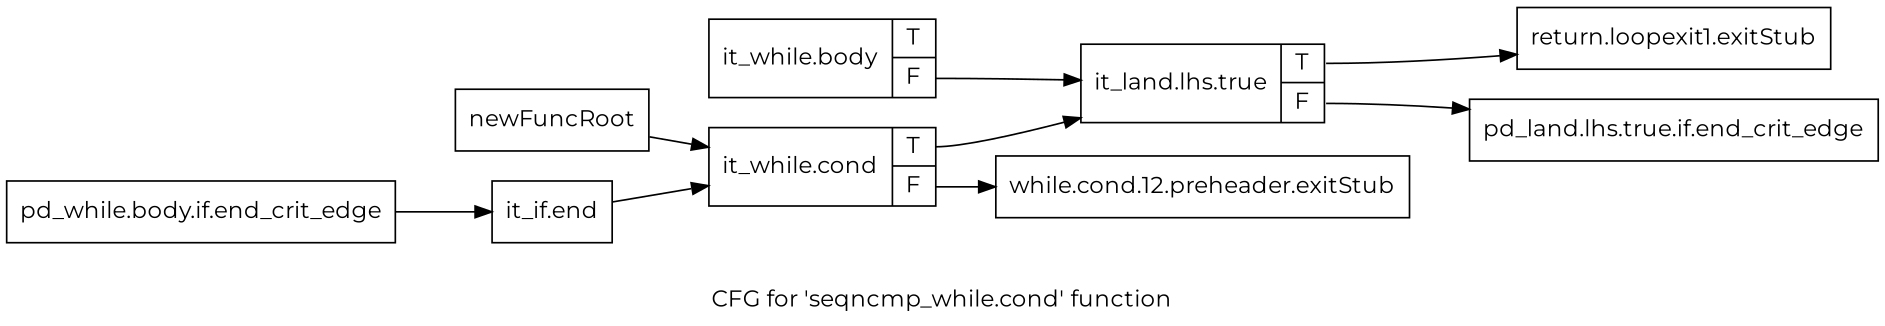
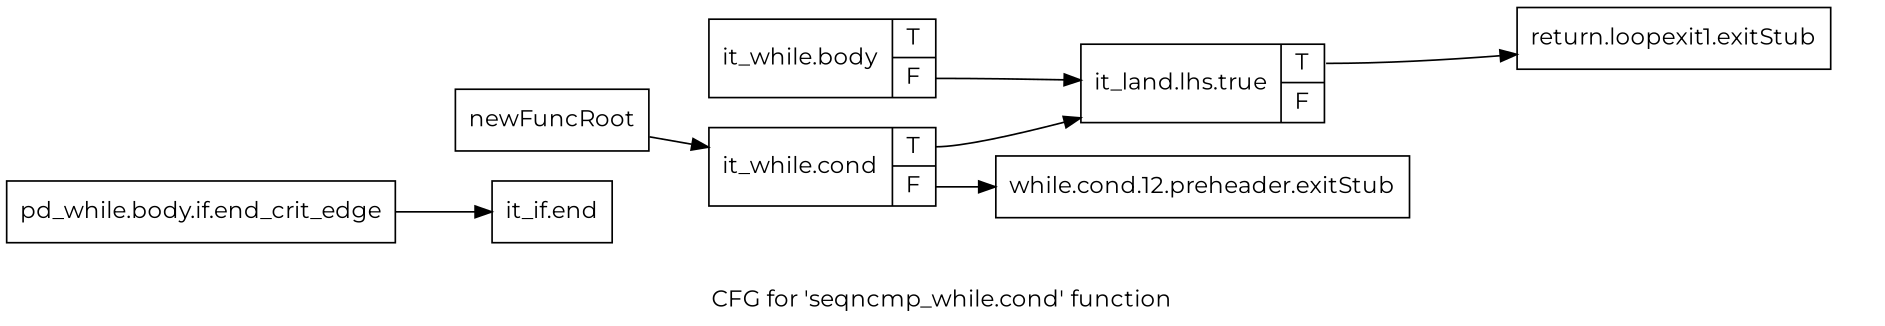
(1674, 130) -> none
(652, 195) -> none
